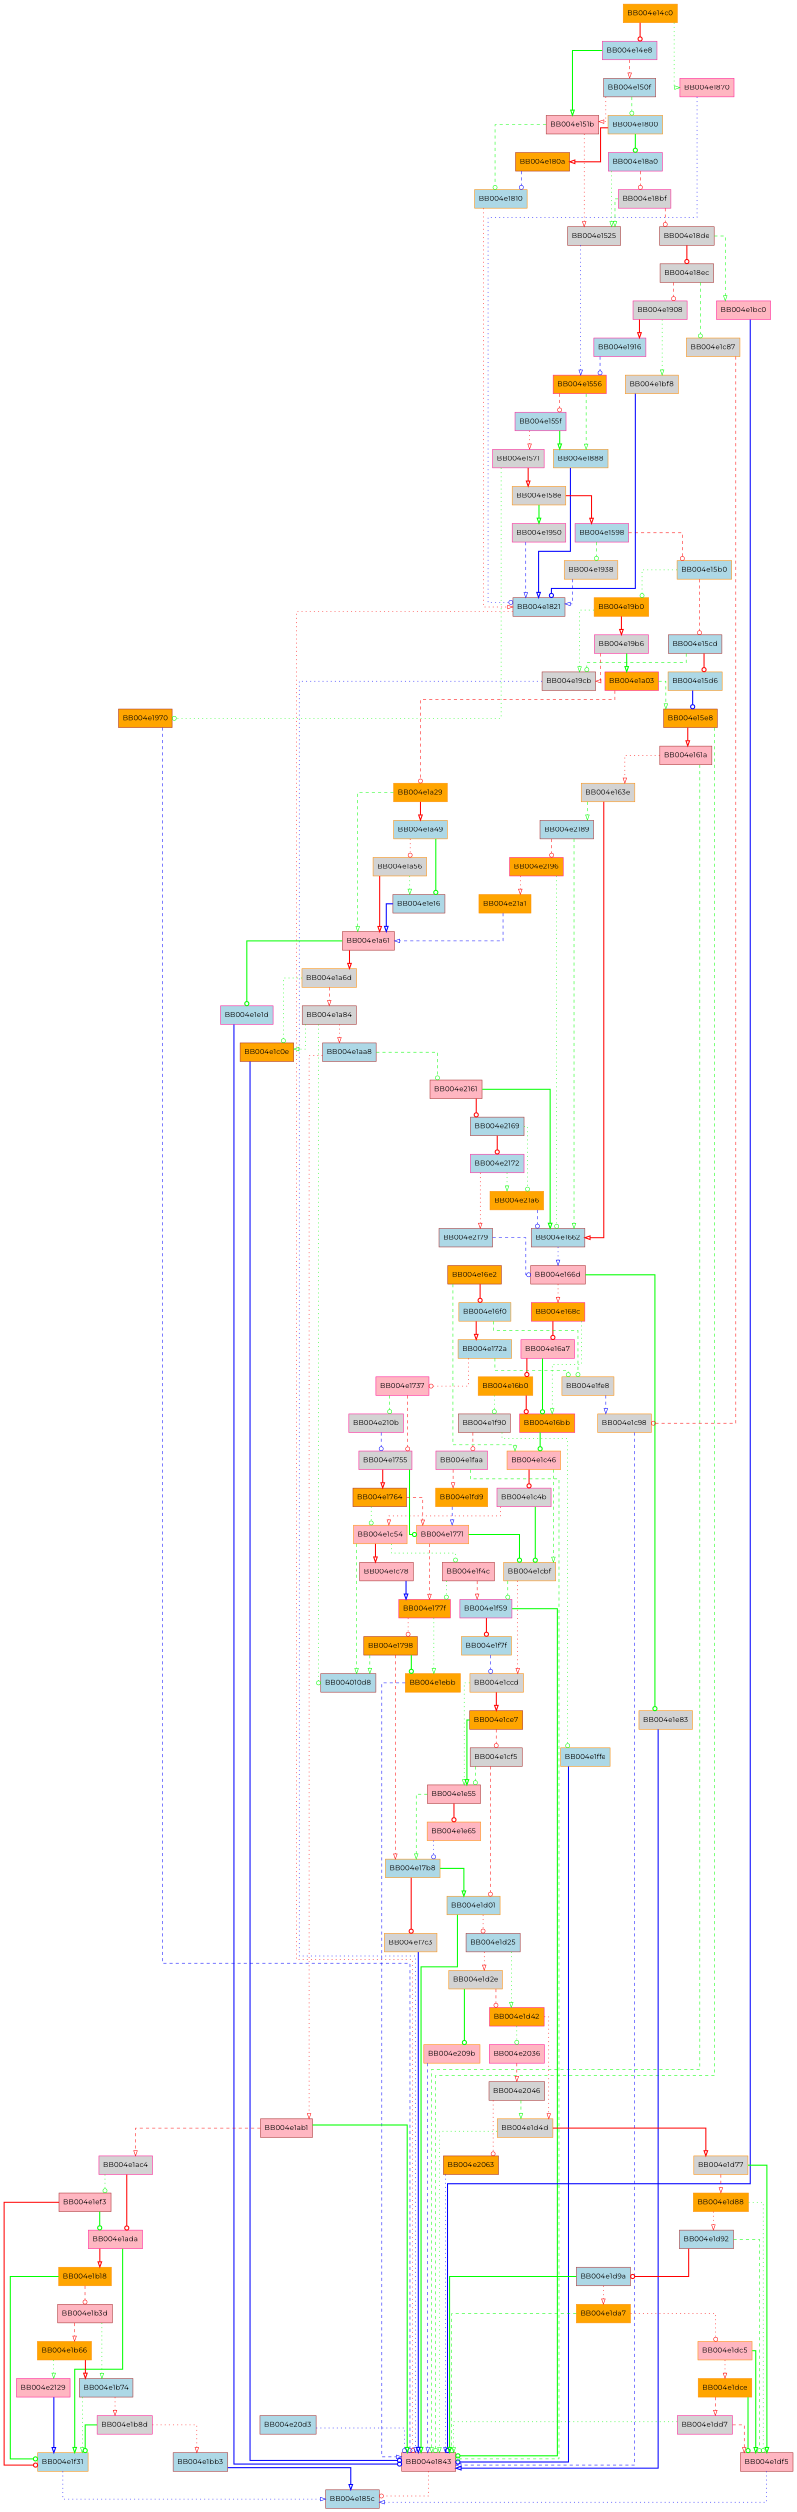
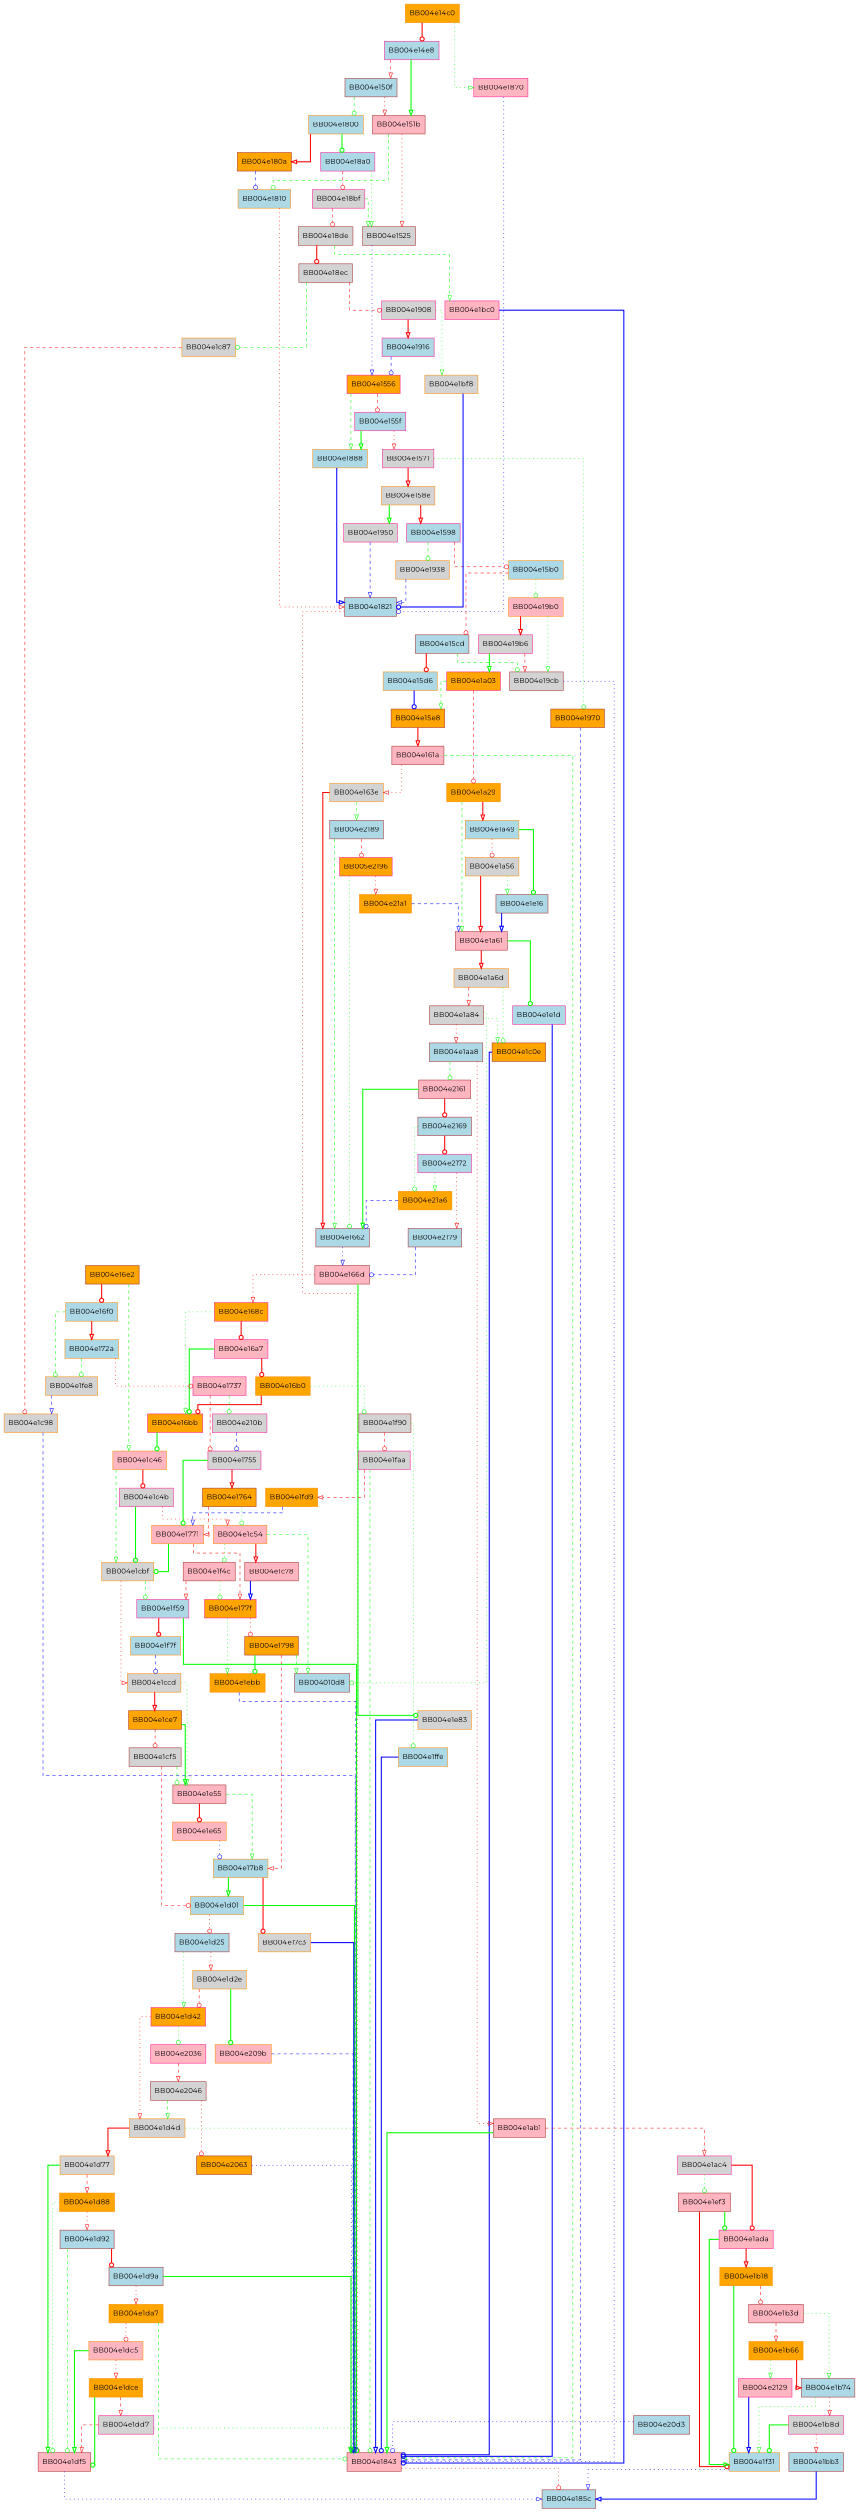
(621, 607) -> (536, 607)
(536, 867) -> (366, 867)
(715, 1728) -> none
